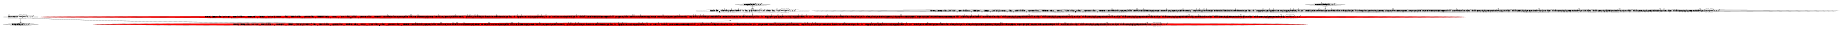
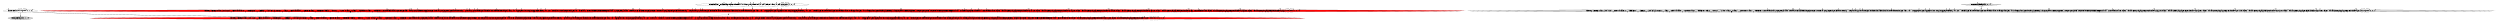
(753, 5) -> none
(21, 24) -> (20, 18)
